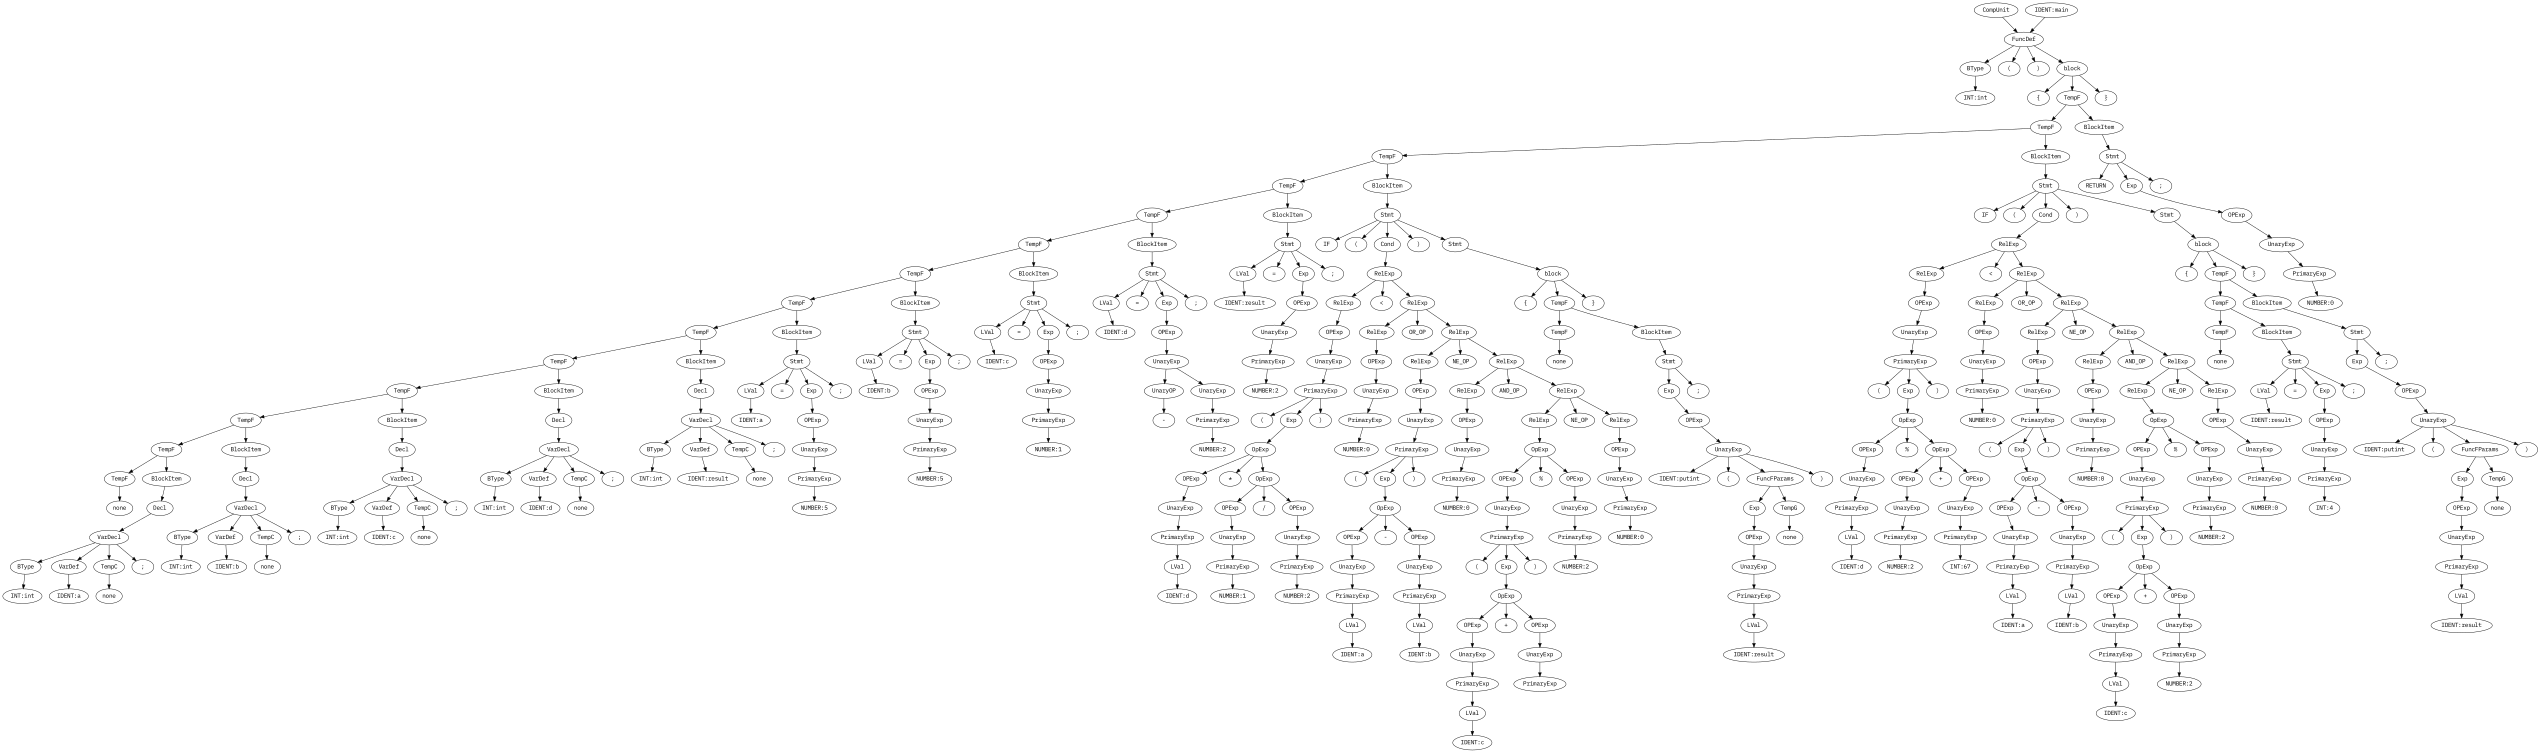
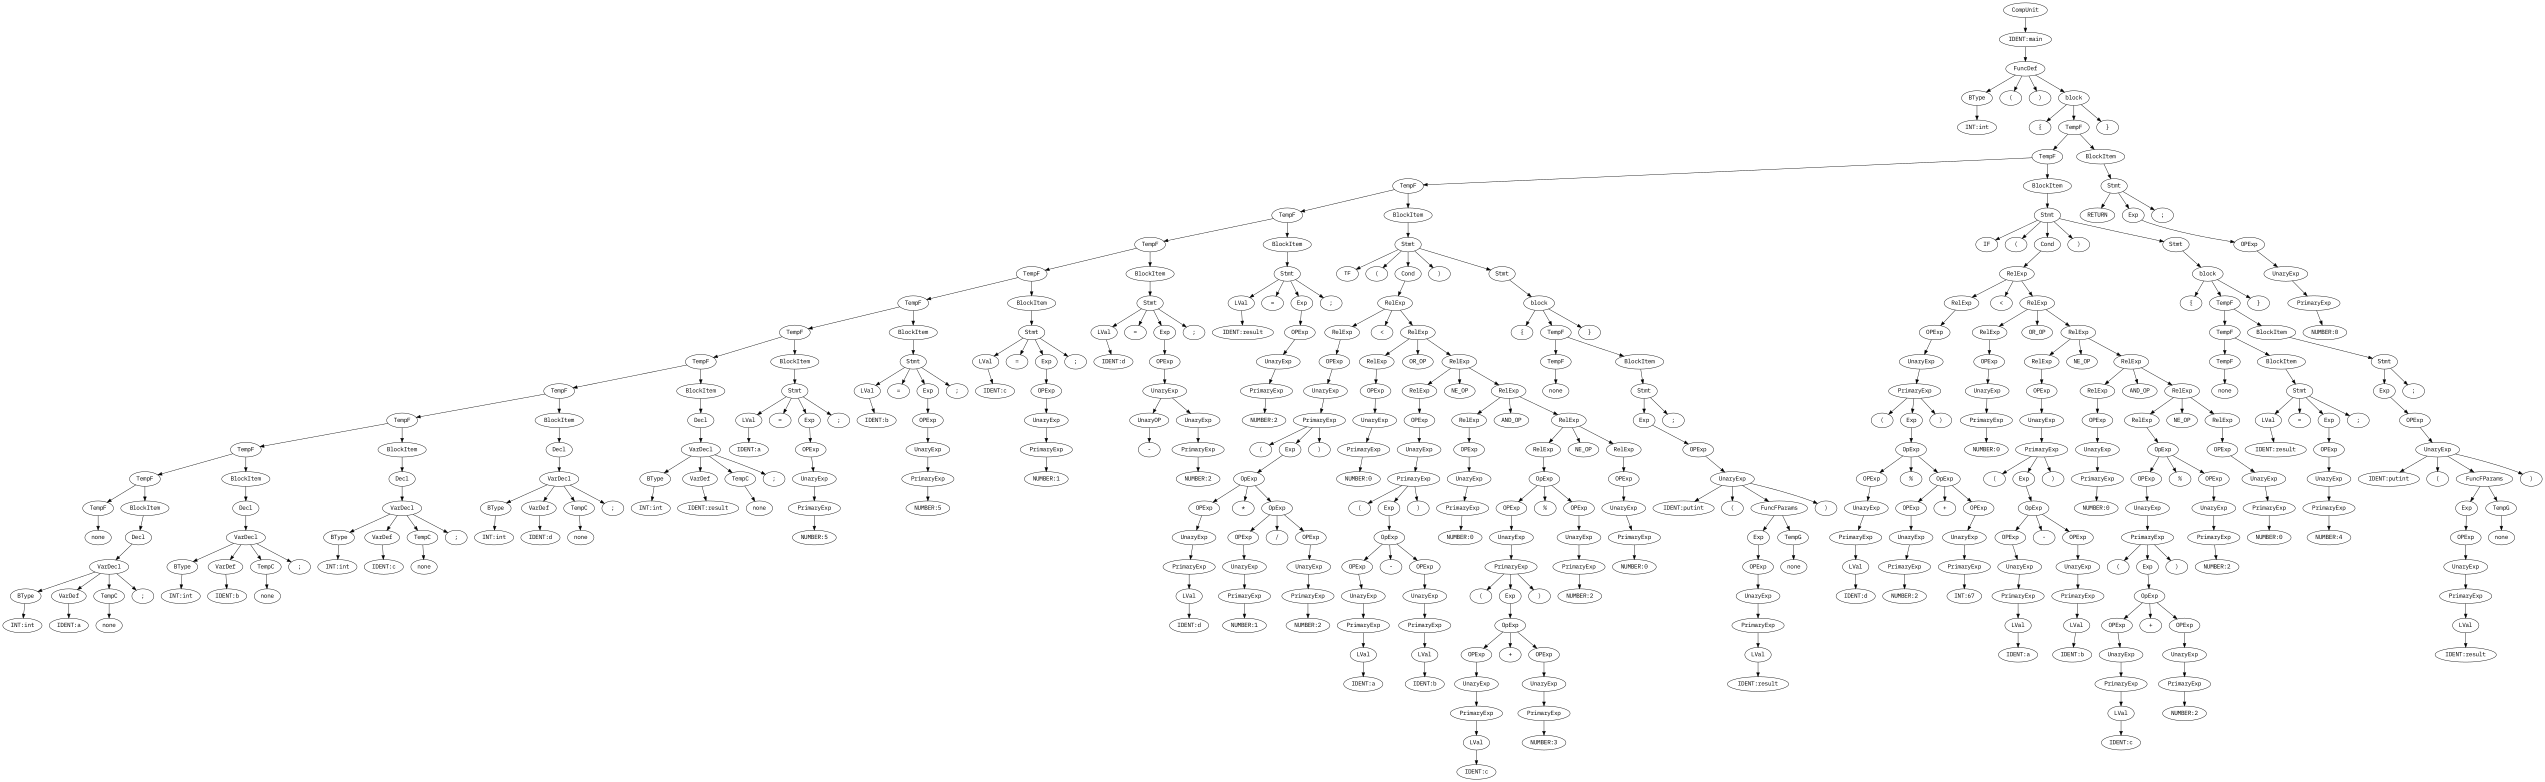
(2009, 23) -> (2025, 23)
(2325, 508) -> (2329, 538)
none -> (1544, 743)
